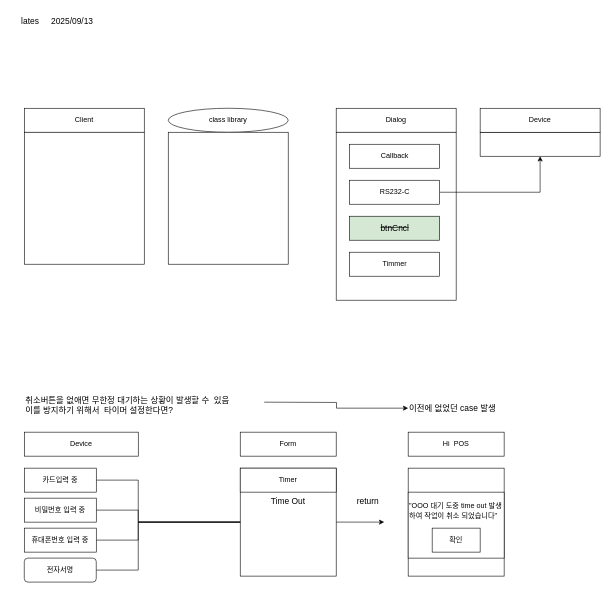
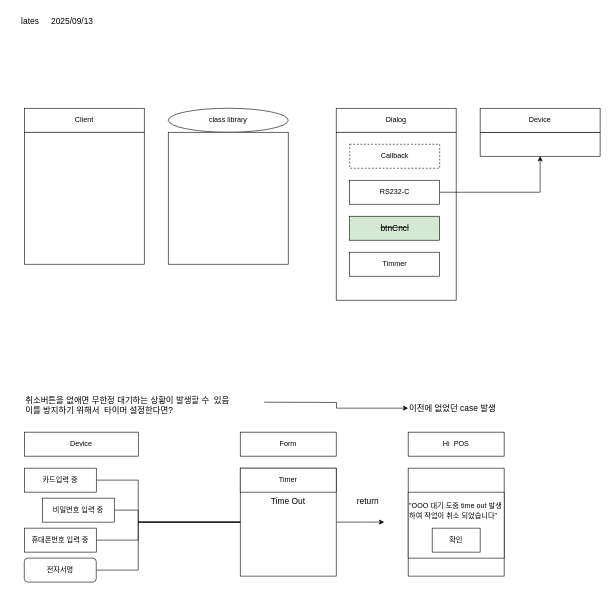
(395, 156) -> (395, 156)
(60, 510) -> (78, 510)
